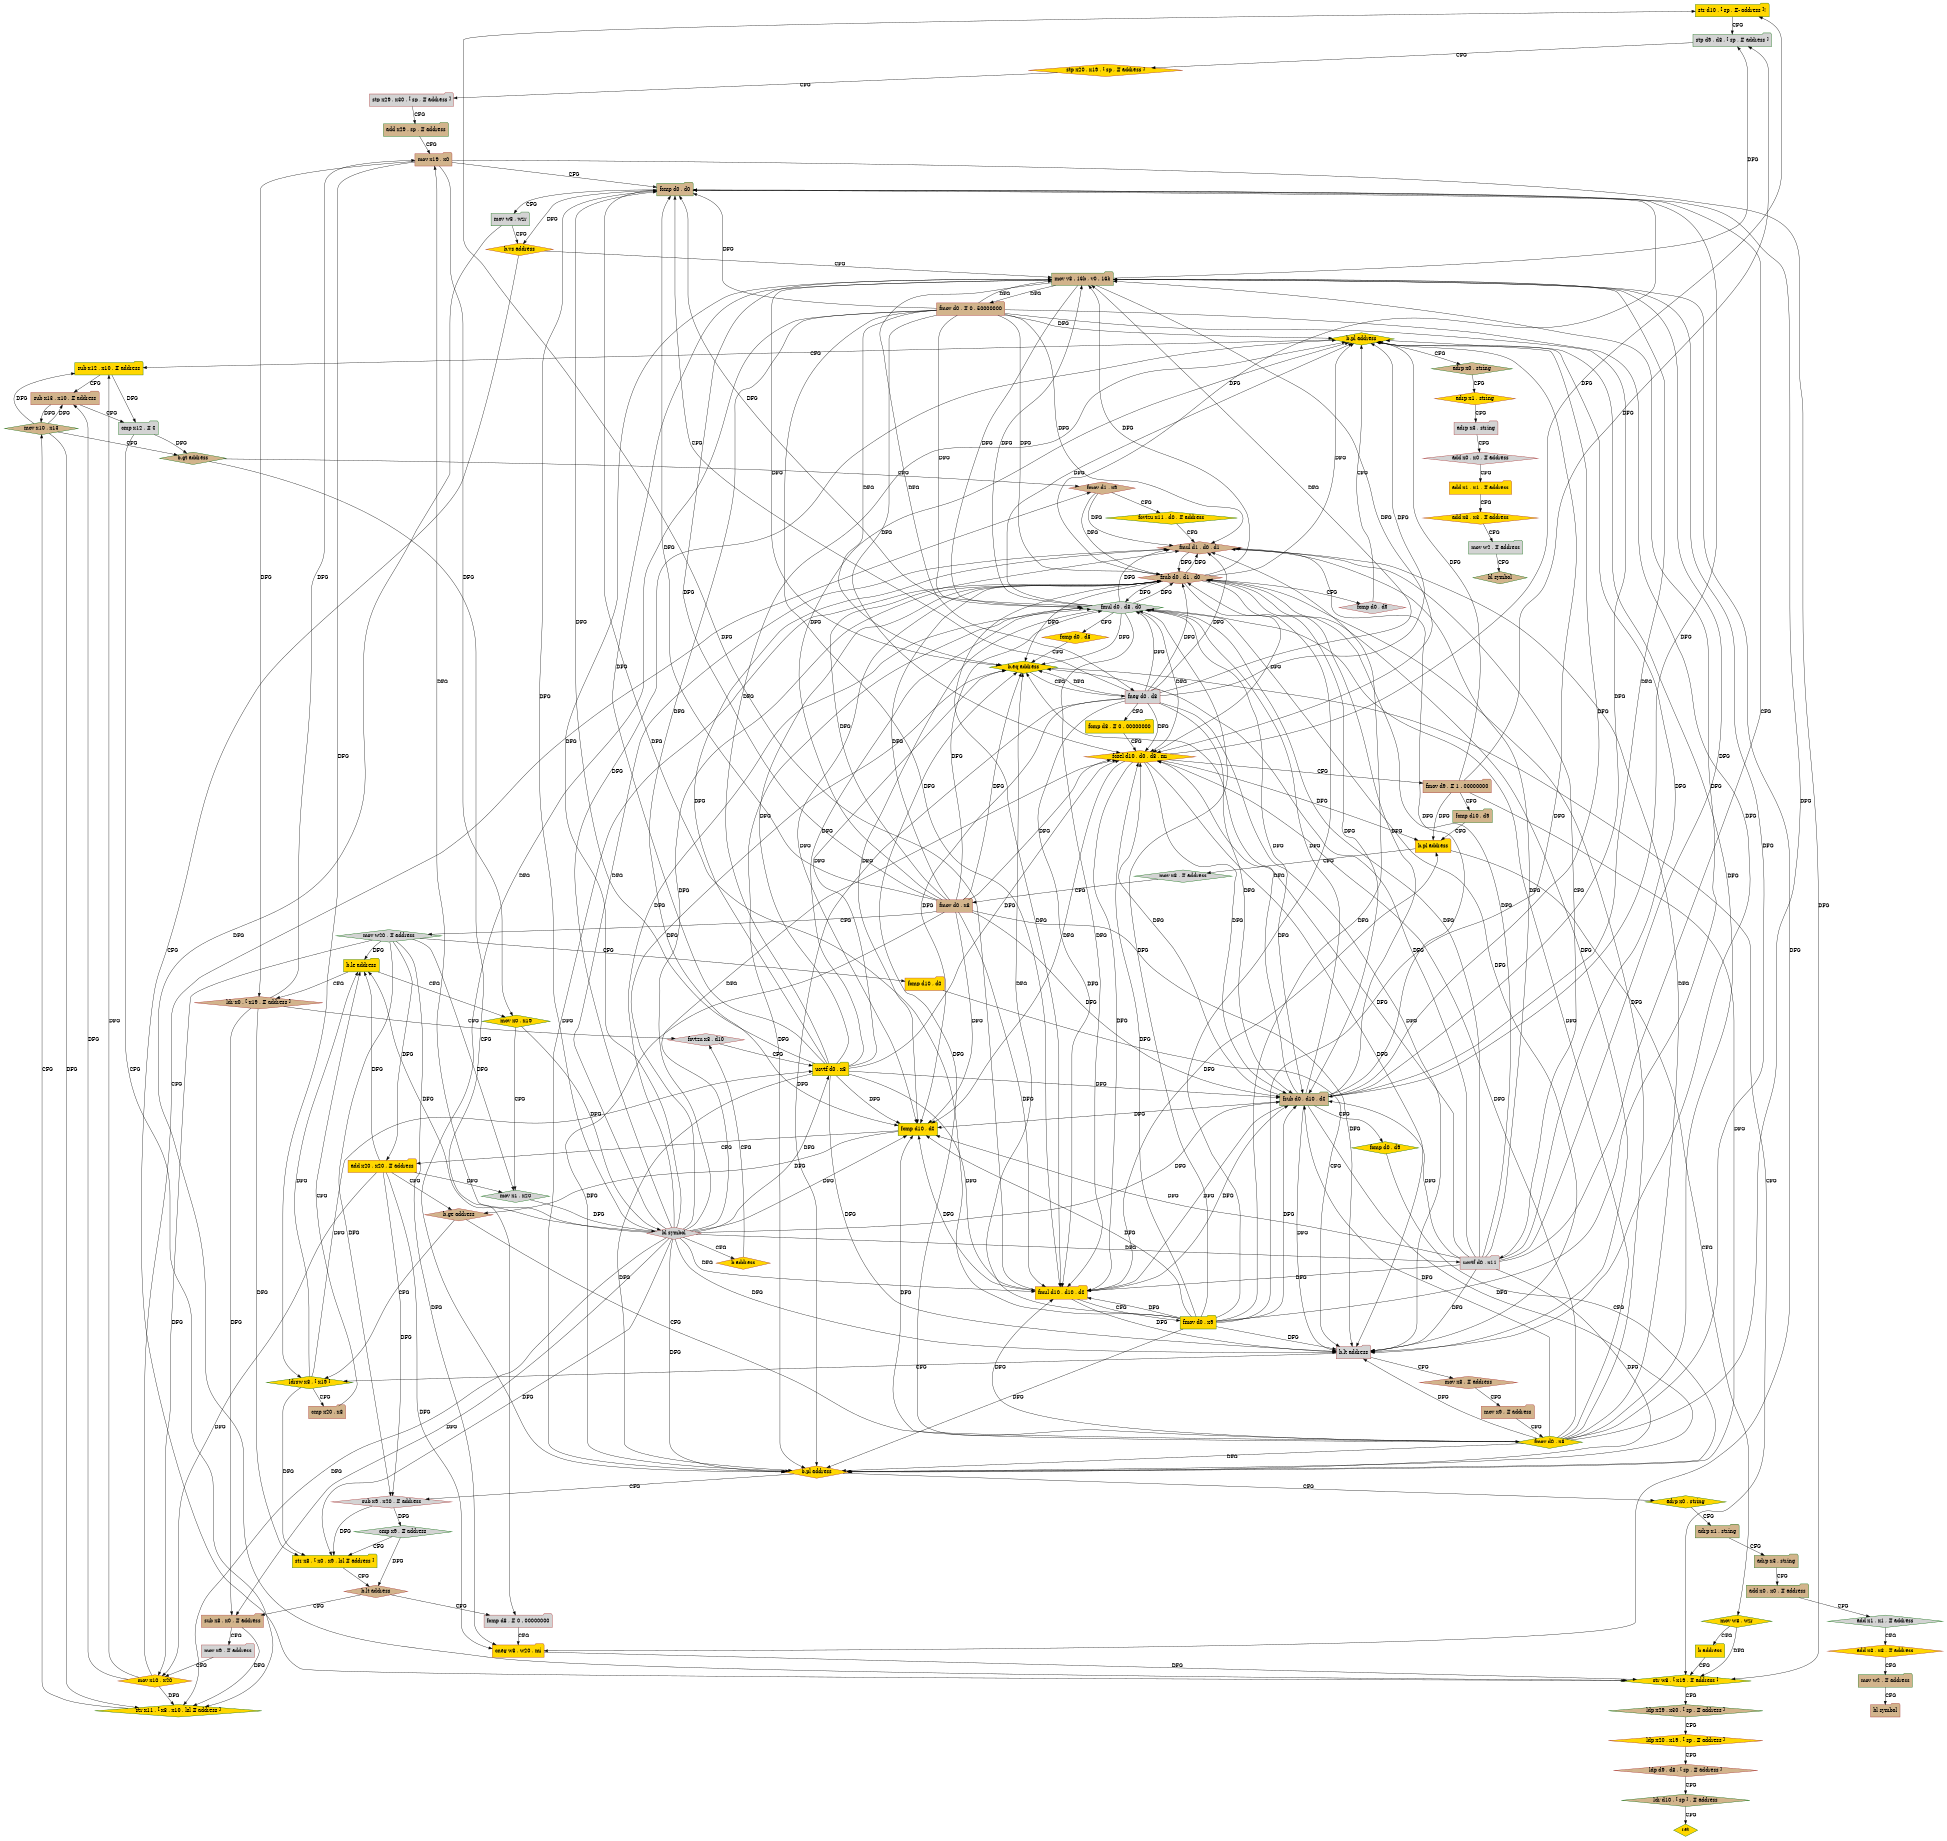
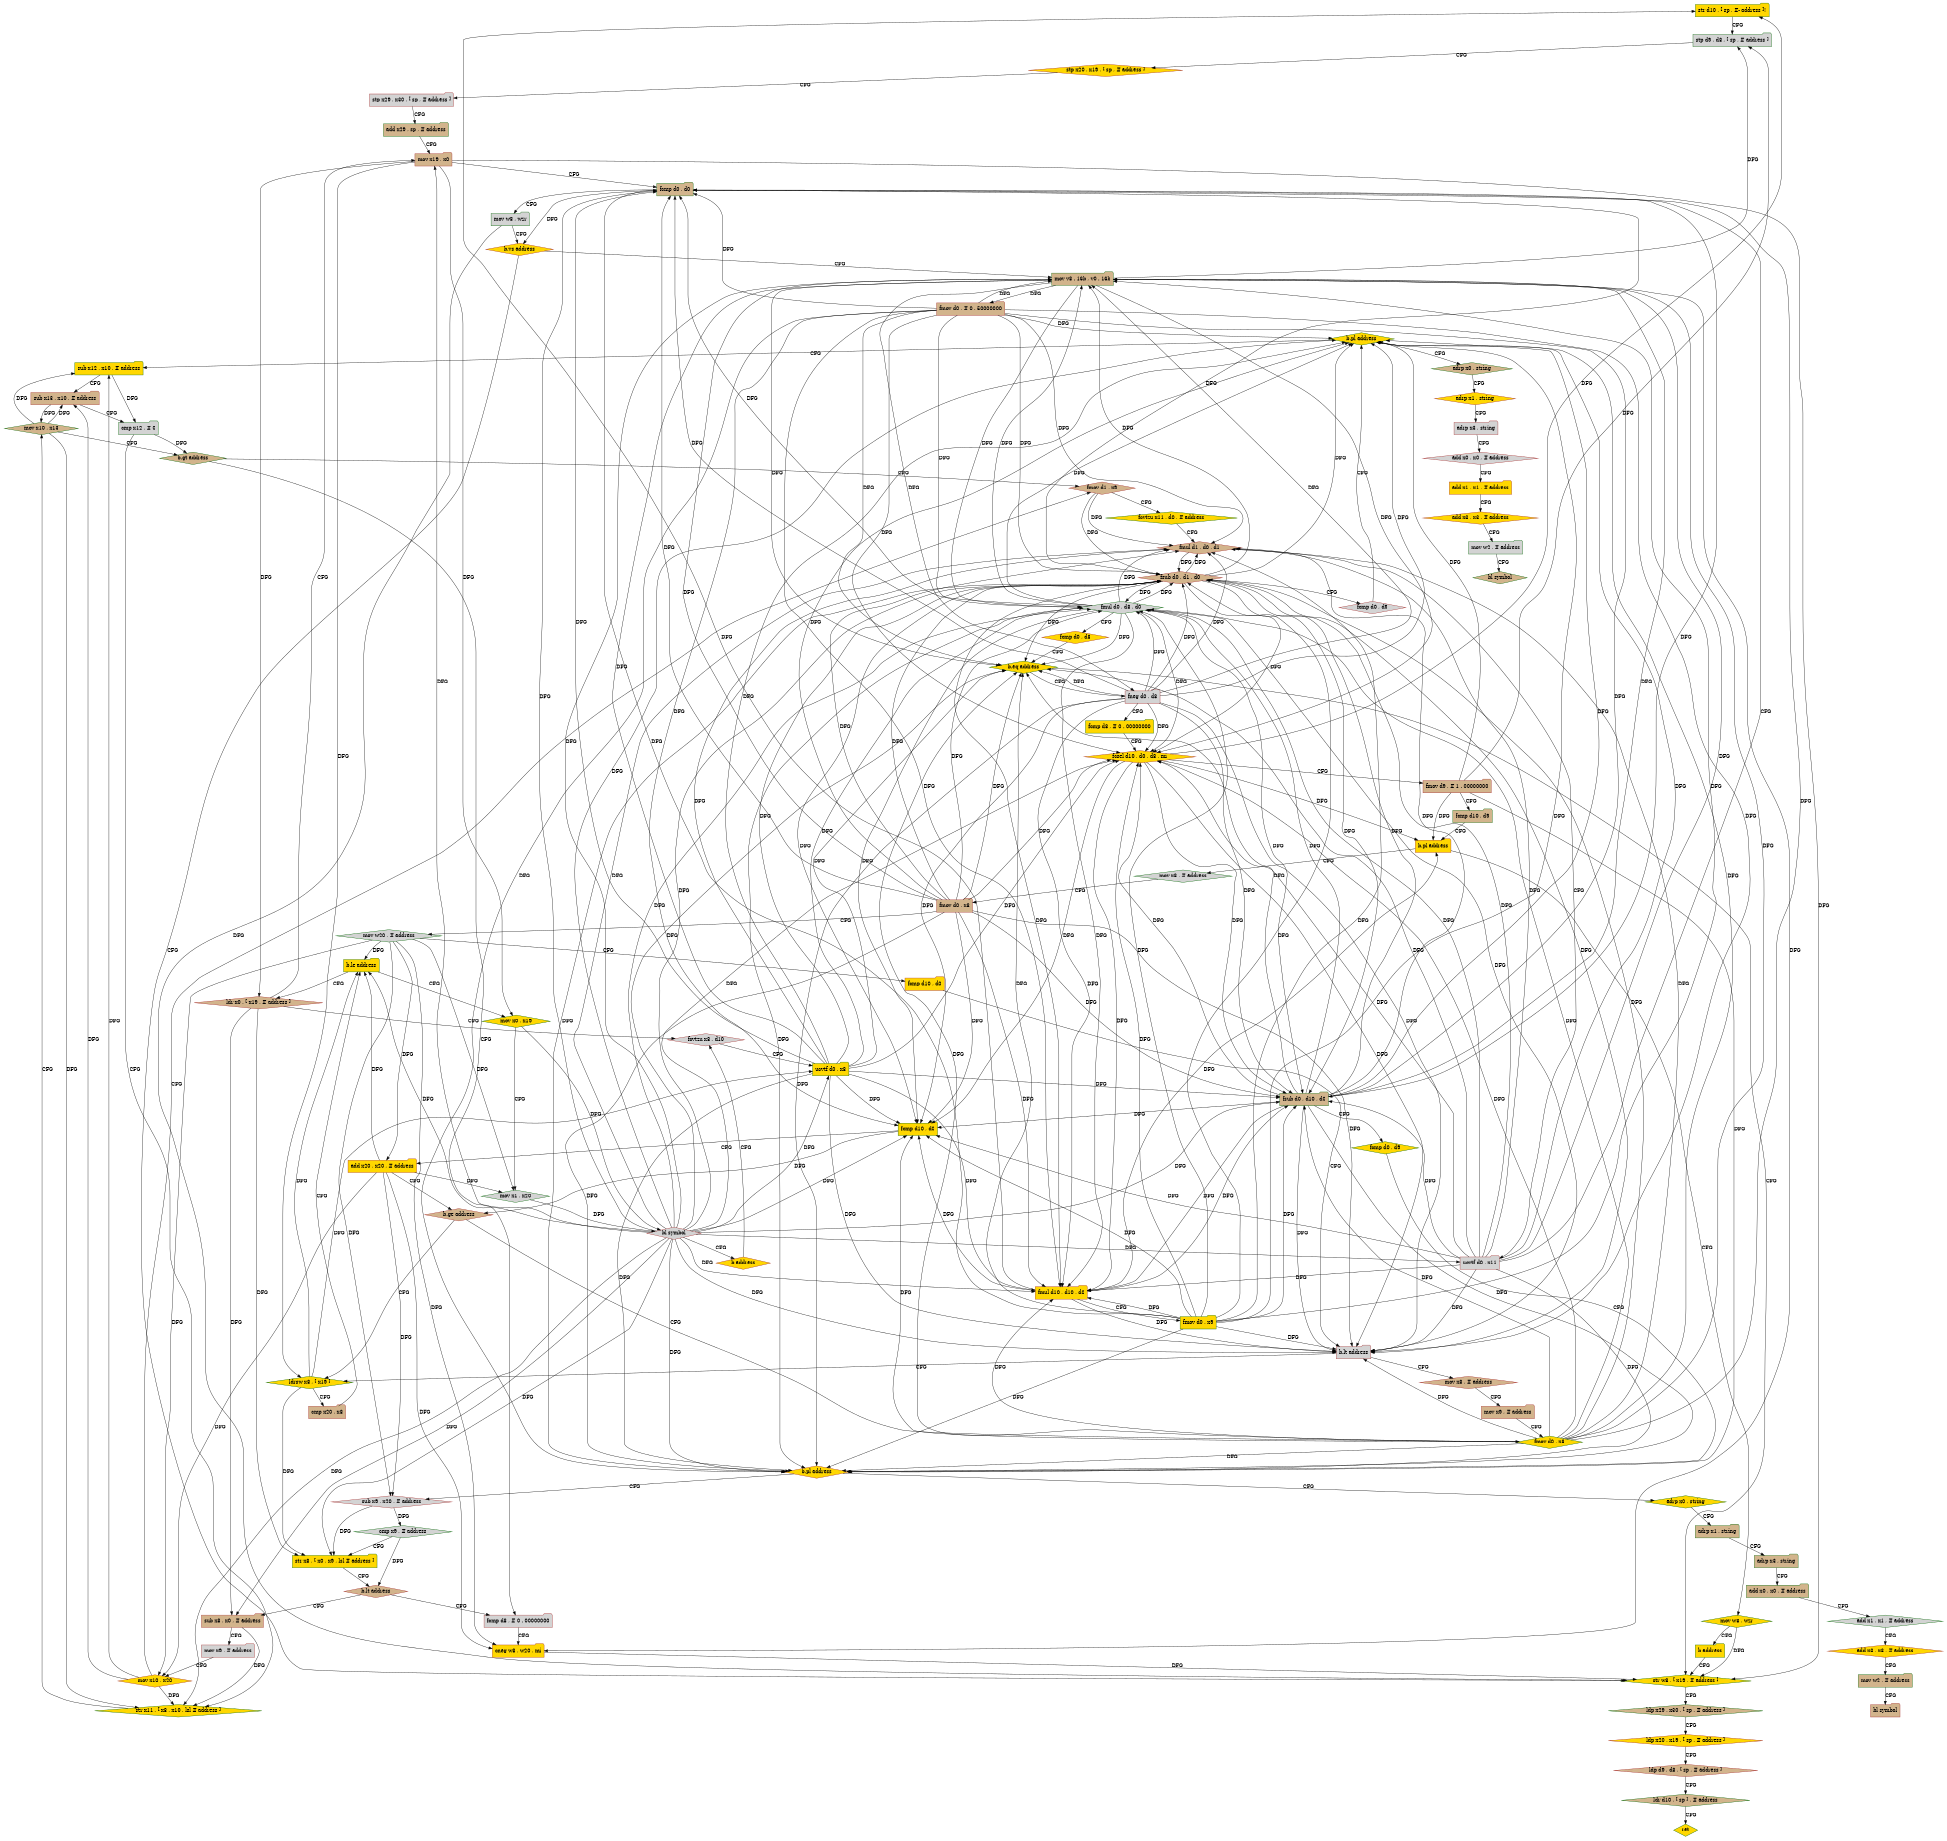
(1655, 214) -> (1608, 212)
(697, 443) -> (697, 443)
(323, 578) -> (323, 578)
